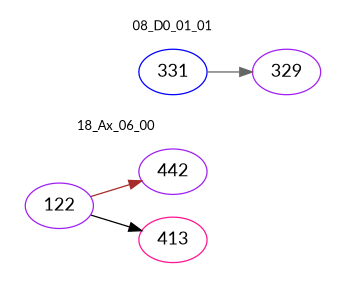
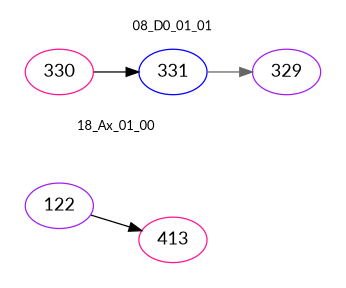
none -> (59, 72)
(116, 127) -> (116, 127)
(173, 172) -> none
